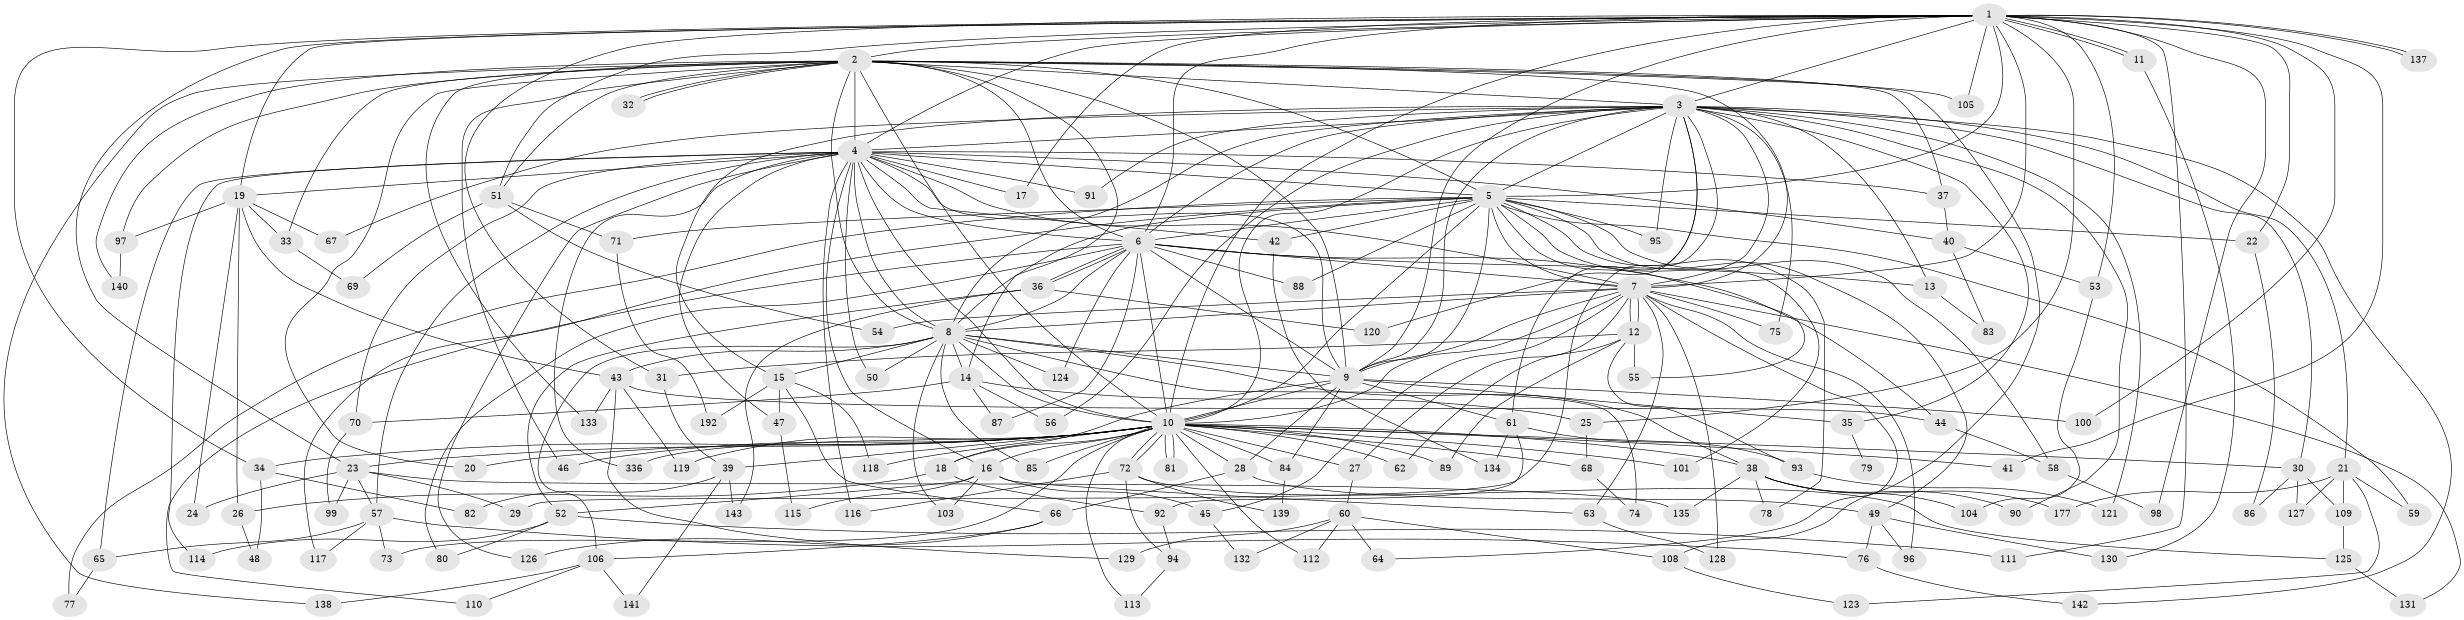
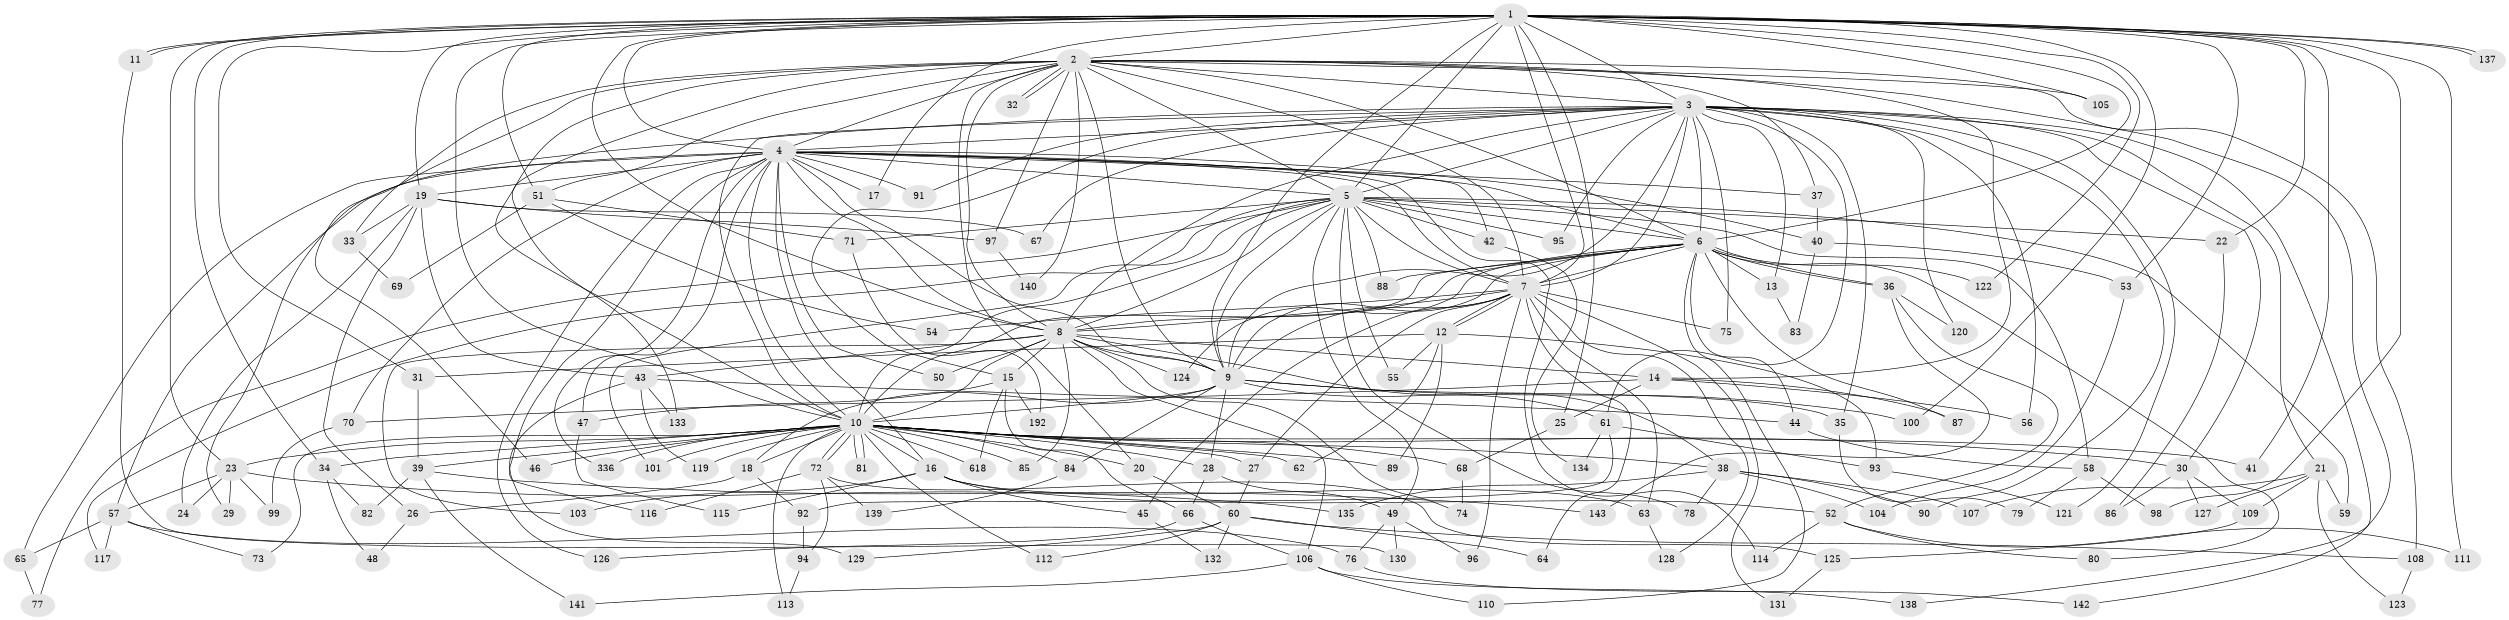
none -> (654, 41)
none -> (1984, 288)
(1403, 364) -> none
(871, 469) -> (978, 469)
none -> (2062, 487)
none -> (1180, 489)
(2062, 515) -> (1971, 515)
